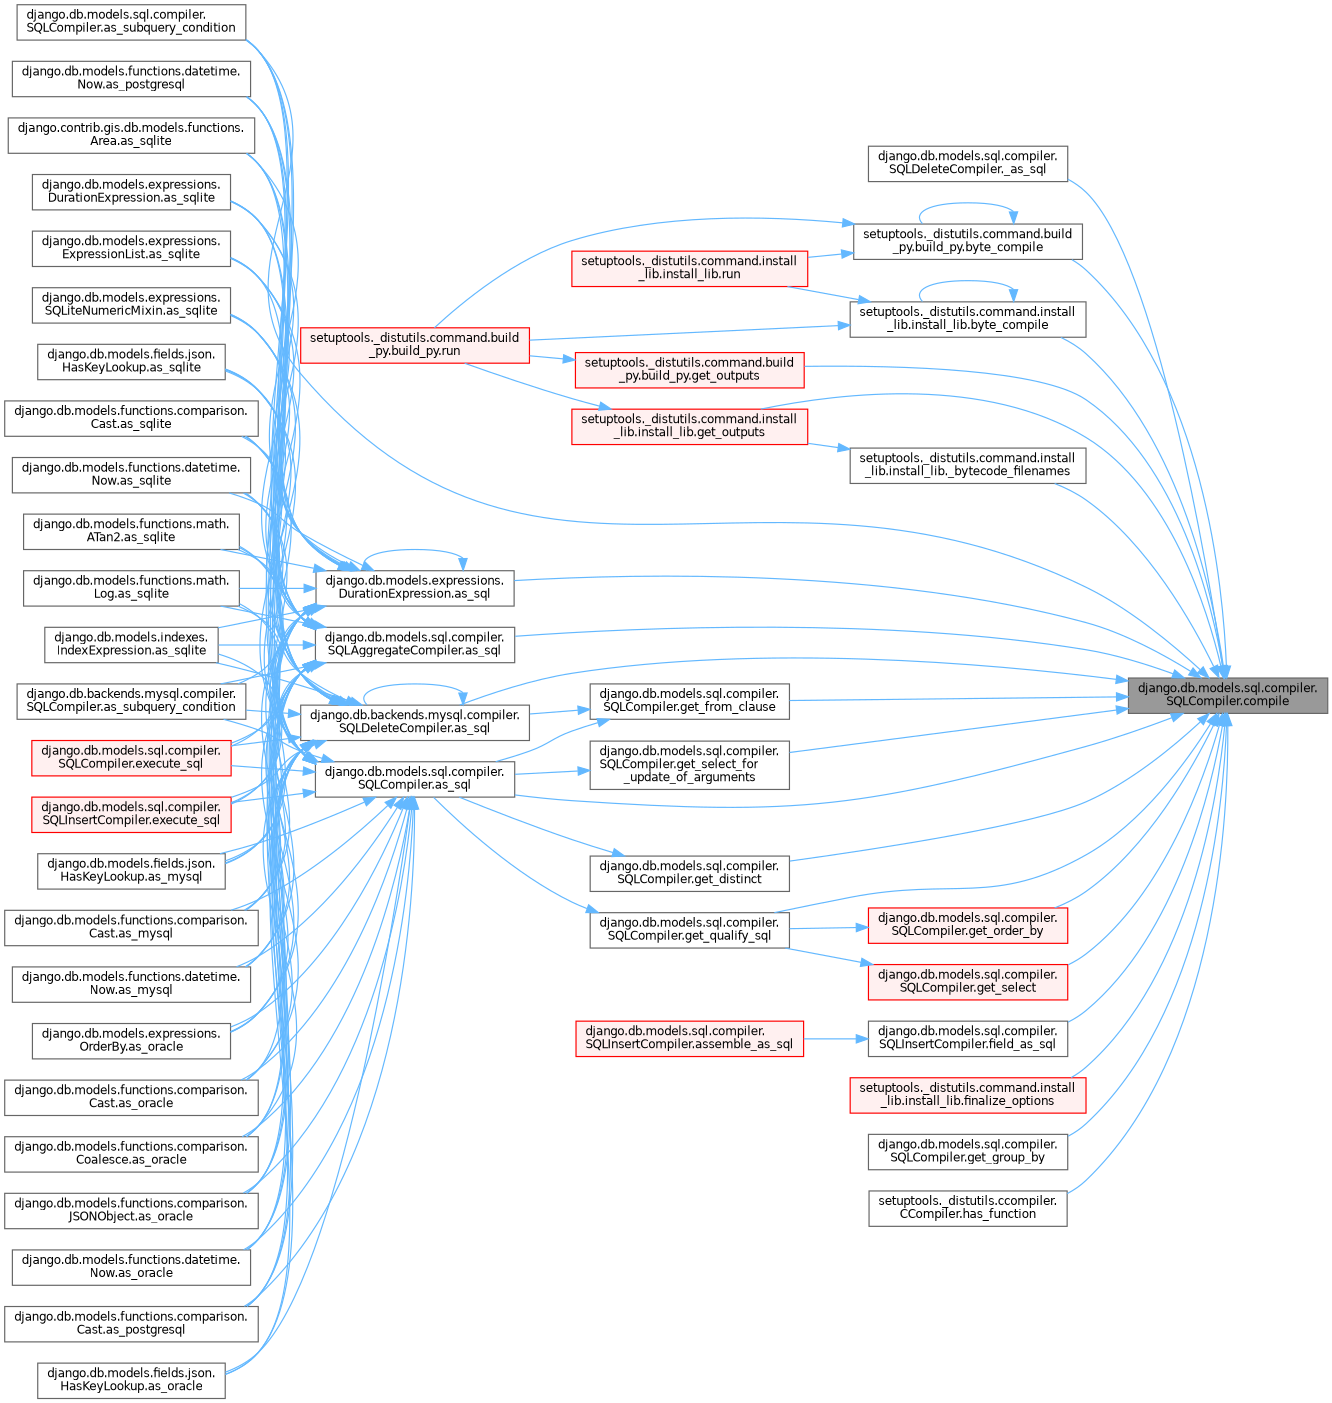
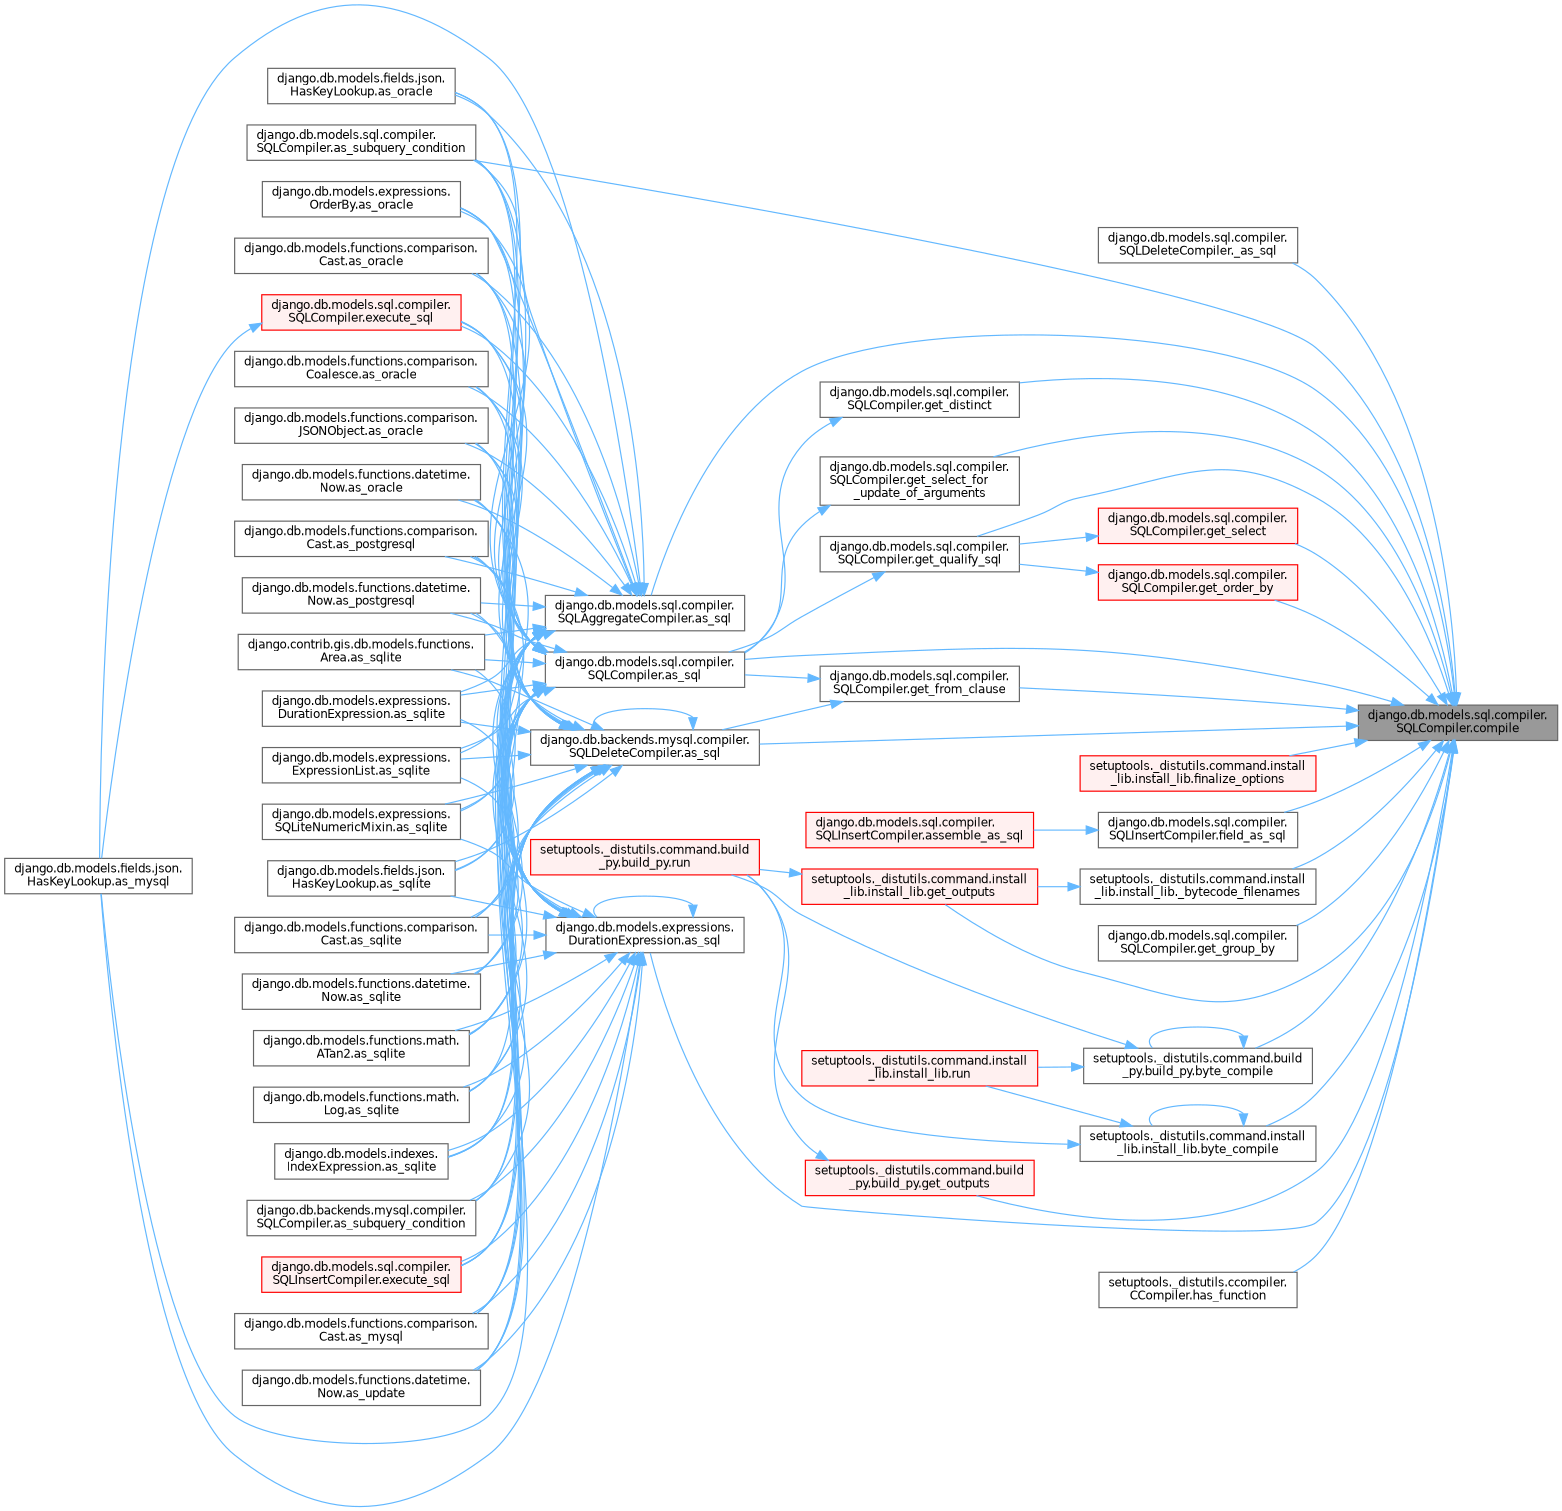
(301, 828) -> (146, 582)
(131, 985) -> (361, 1388)
